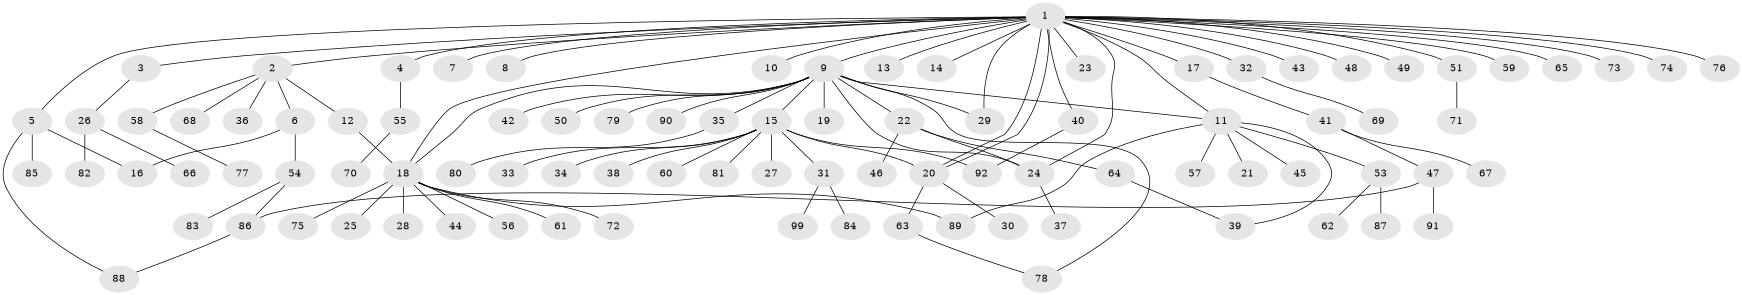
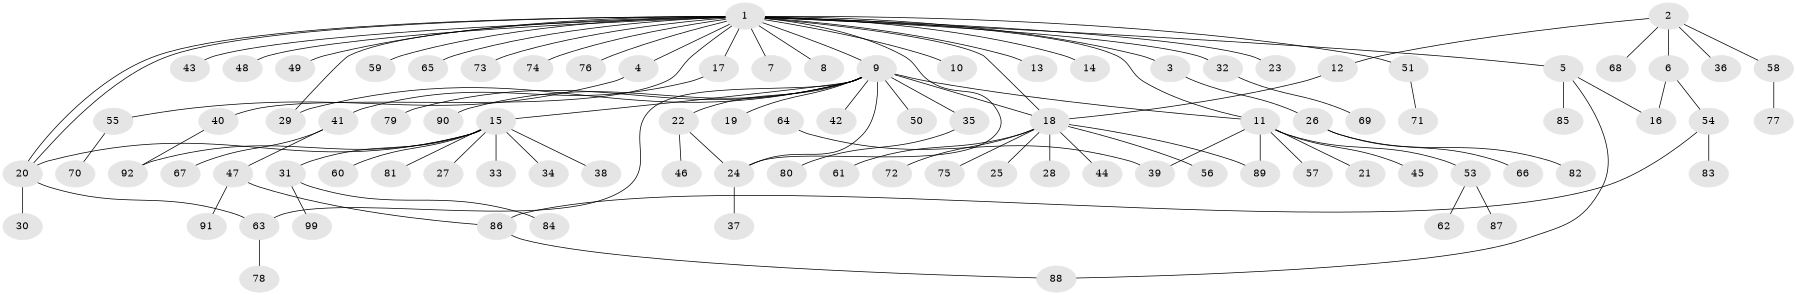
(658, 35) -> none
(1062, 143) -> (616, 193)
(1008, 151) -> none
